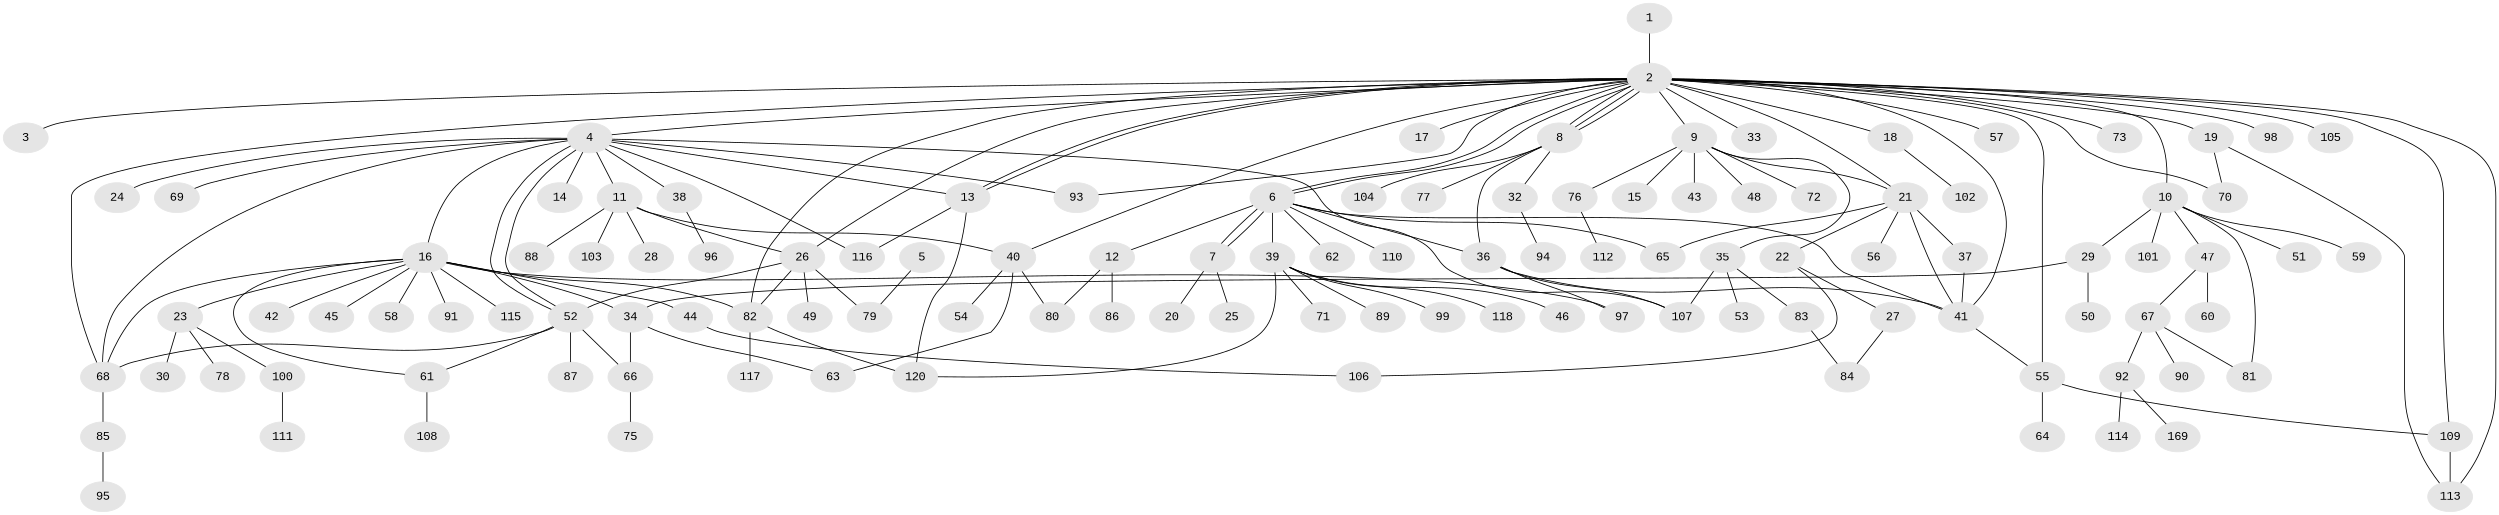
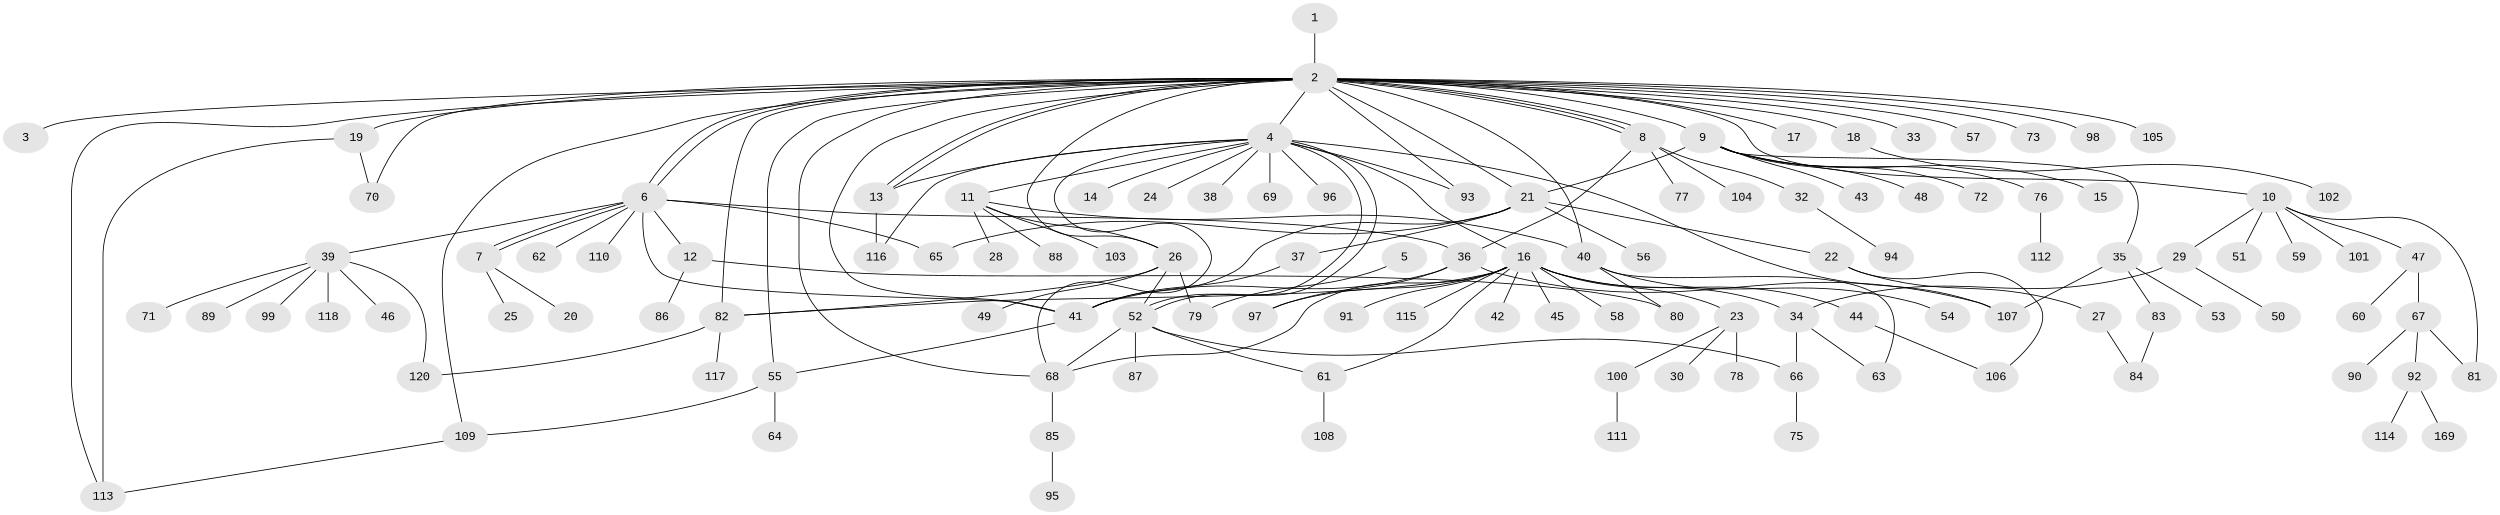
(699, 235) -> (1300, 168)
(939, 290) -> none
